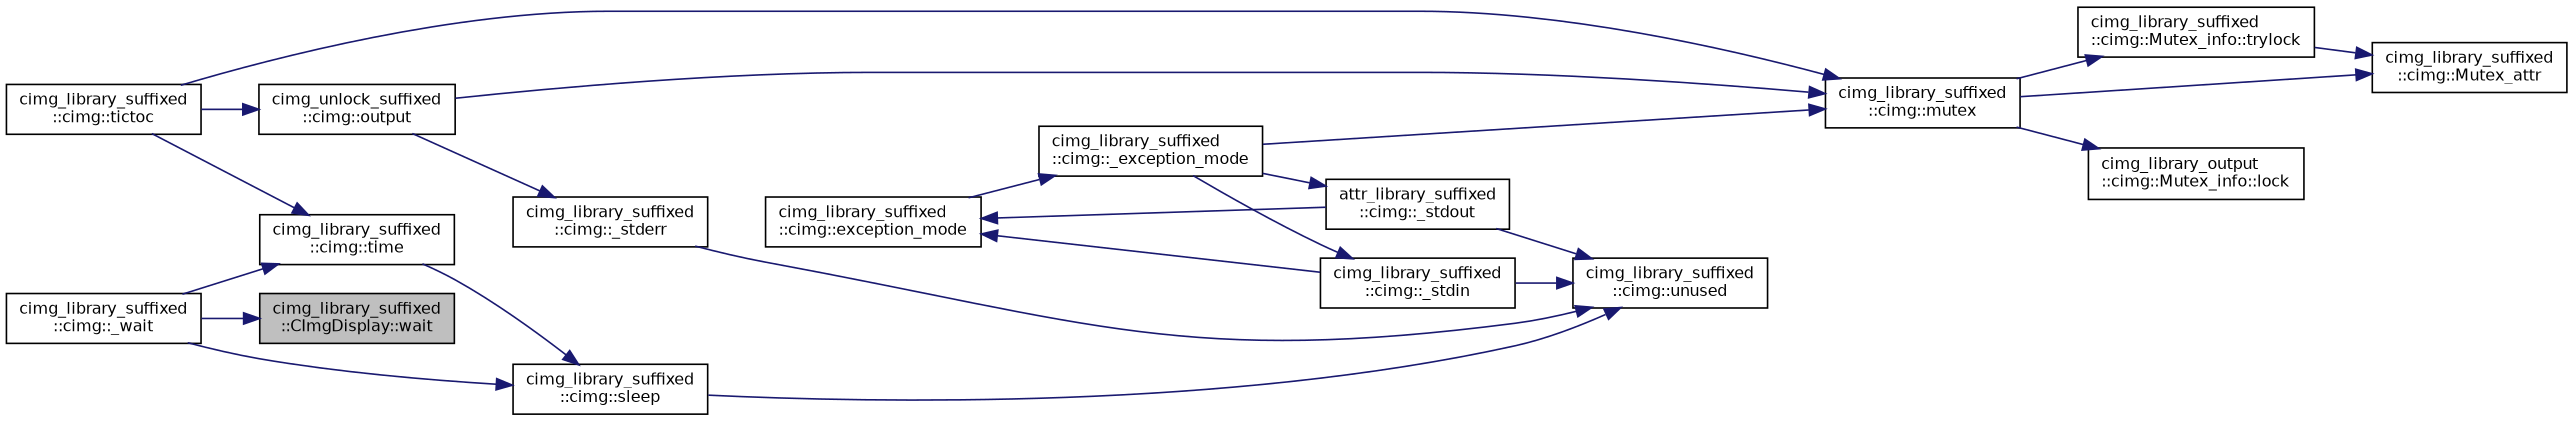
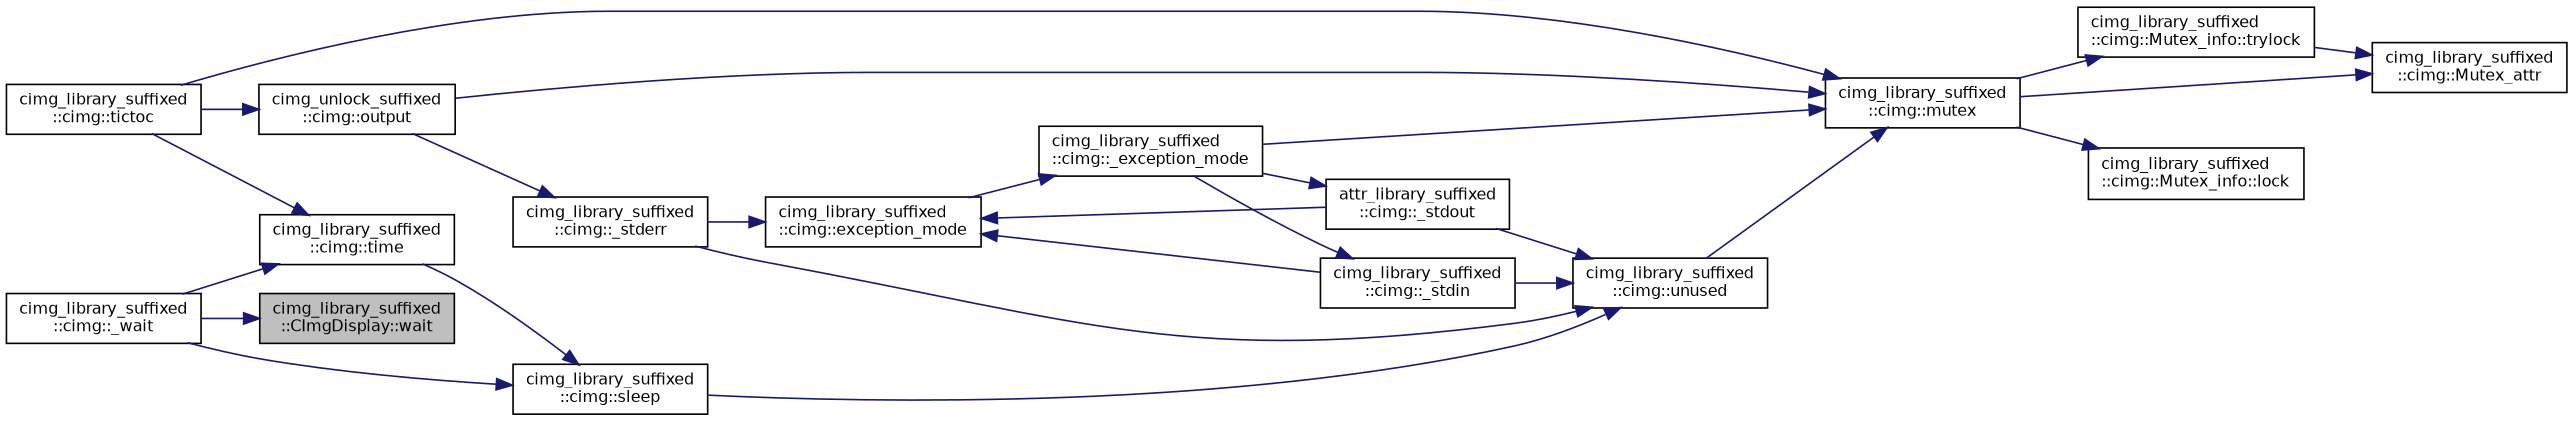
(2196, 174) -> (2196, 174)
none -> (1790, 198)
none -> (729, 222)
